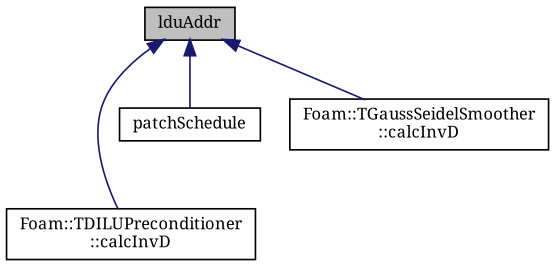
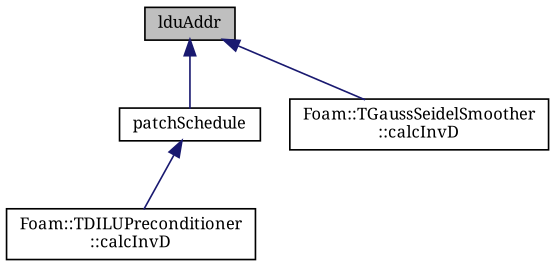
(99, 121) -> (159, 182)
